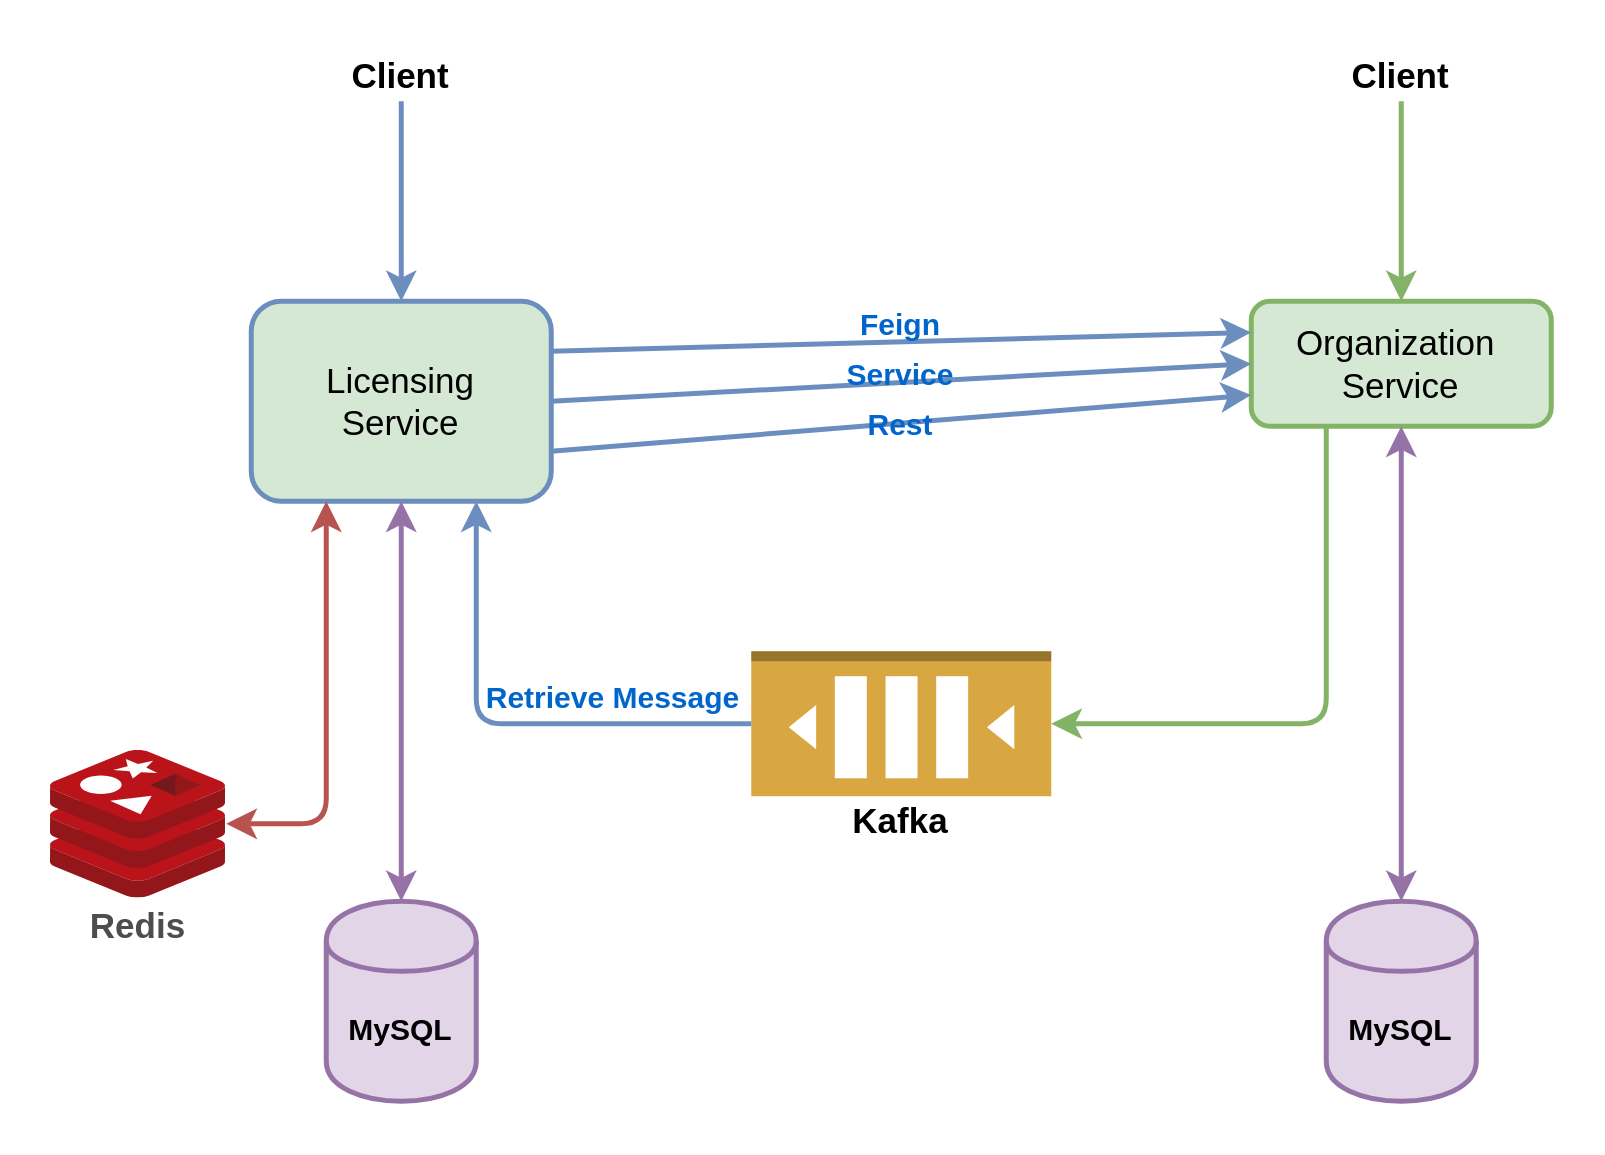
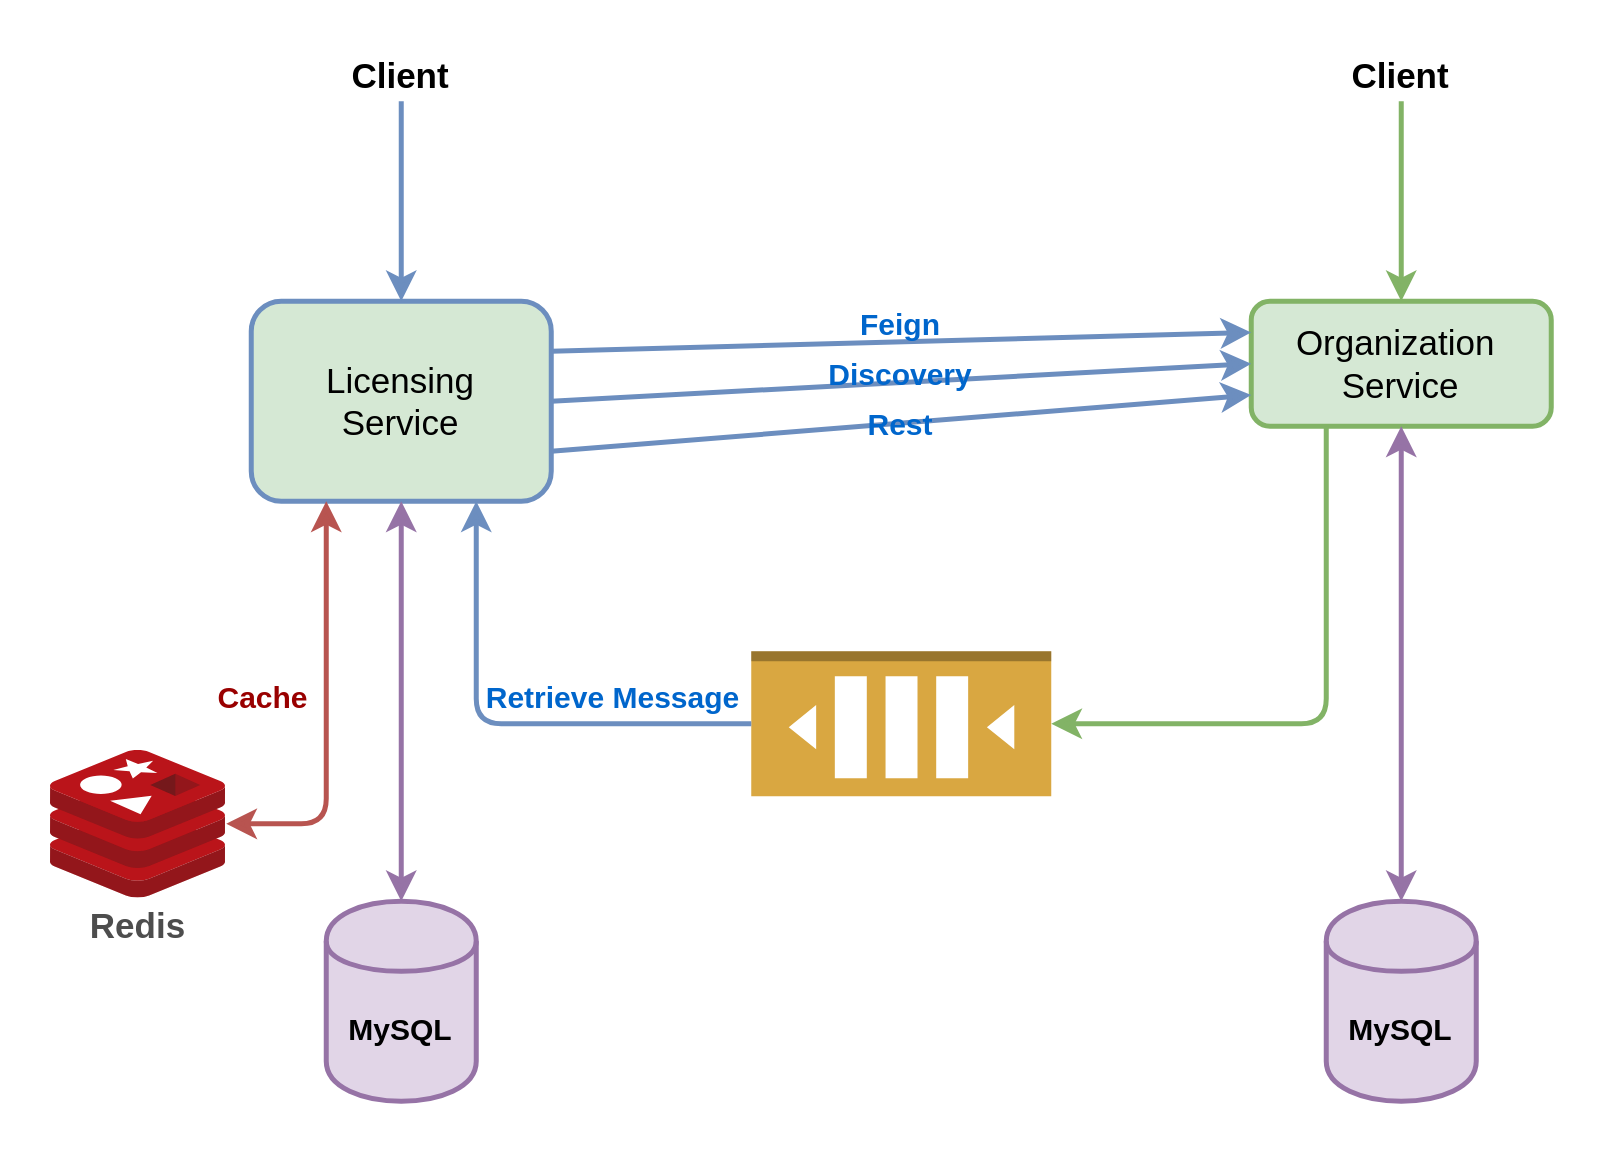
(901, 376) -> (901, 376)
none -> (264, 699)
(901, 821) -> none
